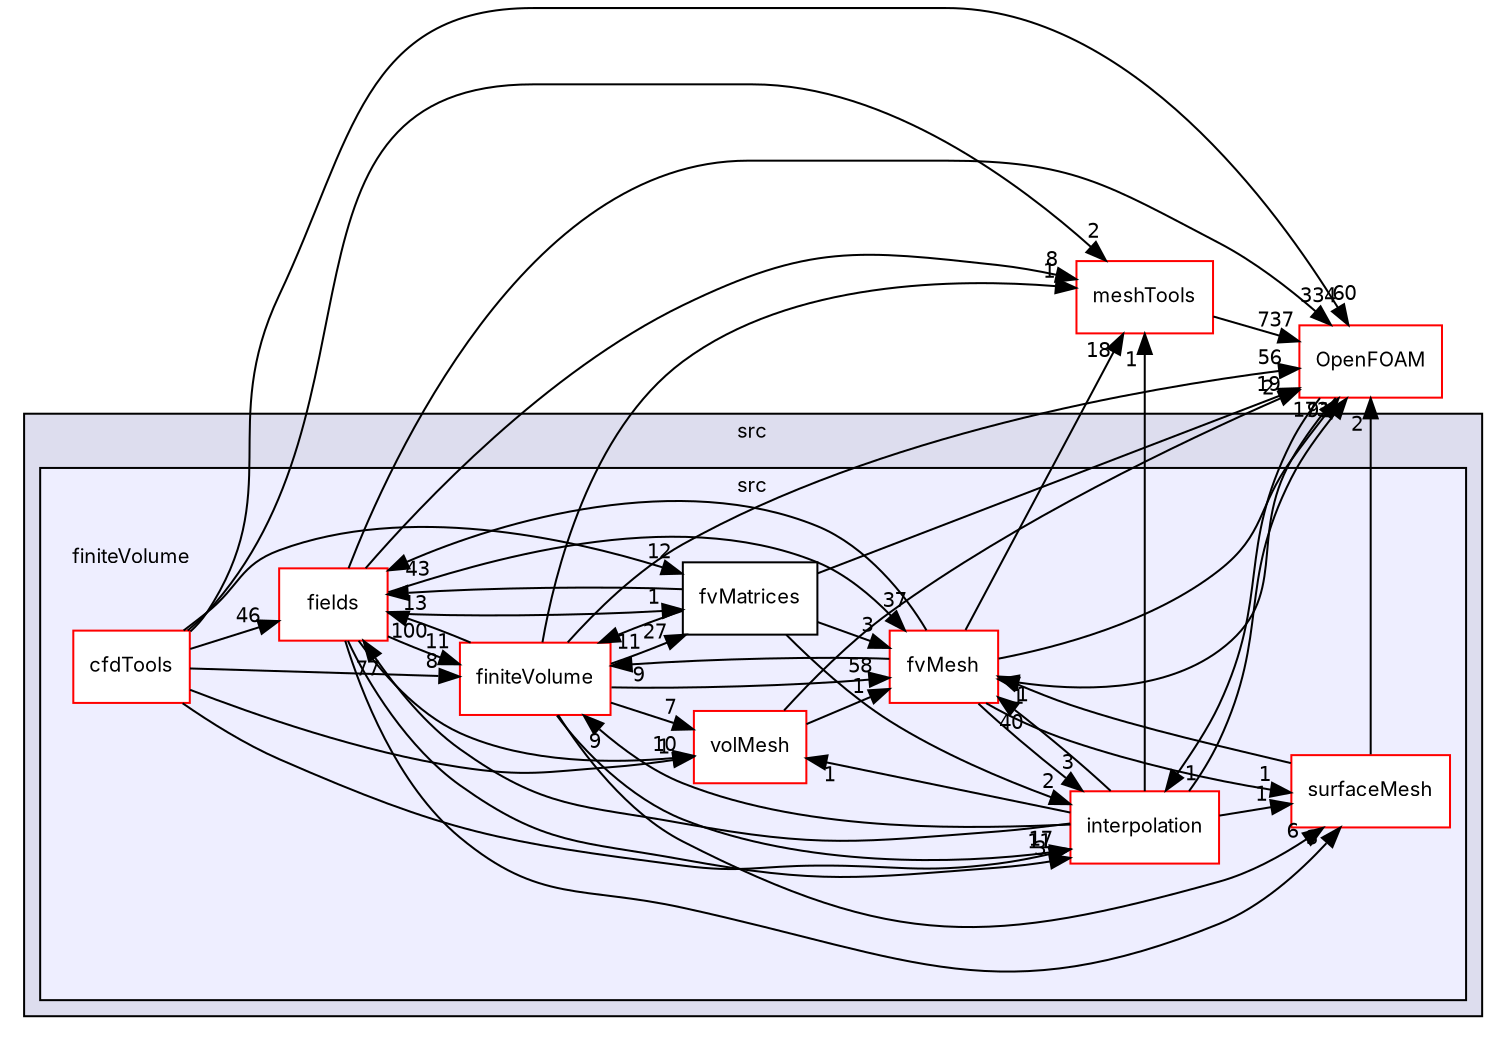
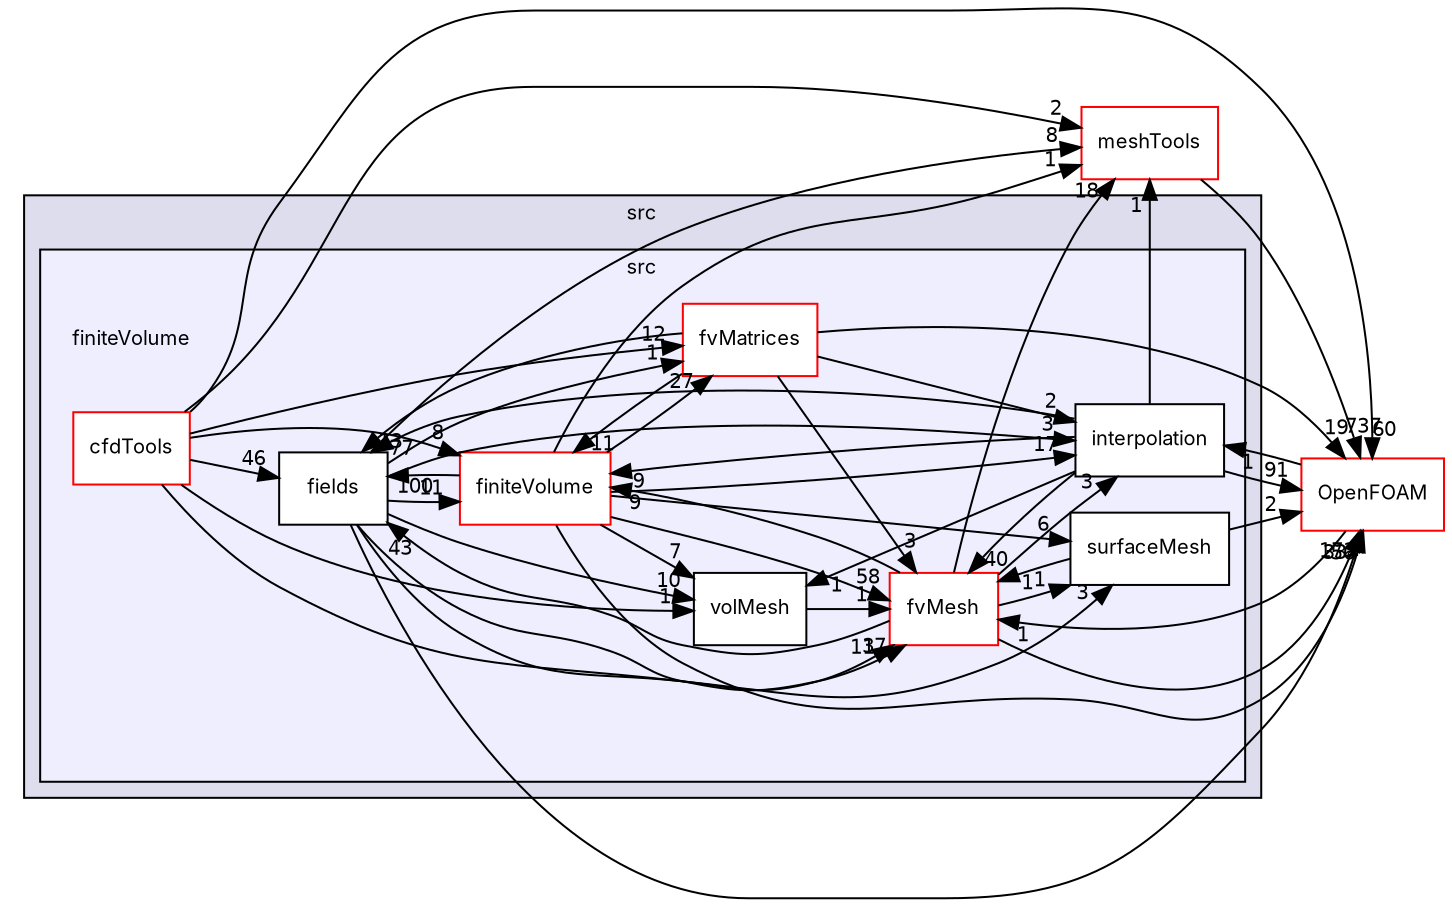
(991, 546) -> none
(750, 598) -> (750, 340)
(333, 605) -> (333, 489)
(750, 747) -> (750, 609)
(1371, 791) -> (1150, 549)
(1245, 811) -> none
(1145, 827) -> (1150, 440)
(536, 844) -> (477, 660)
